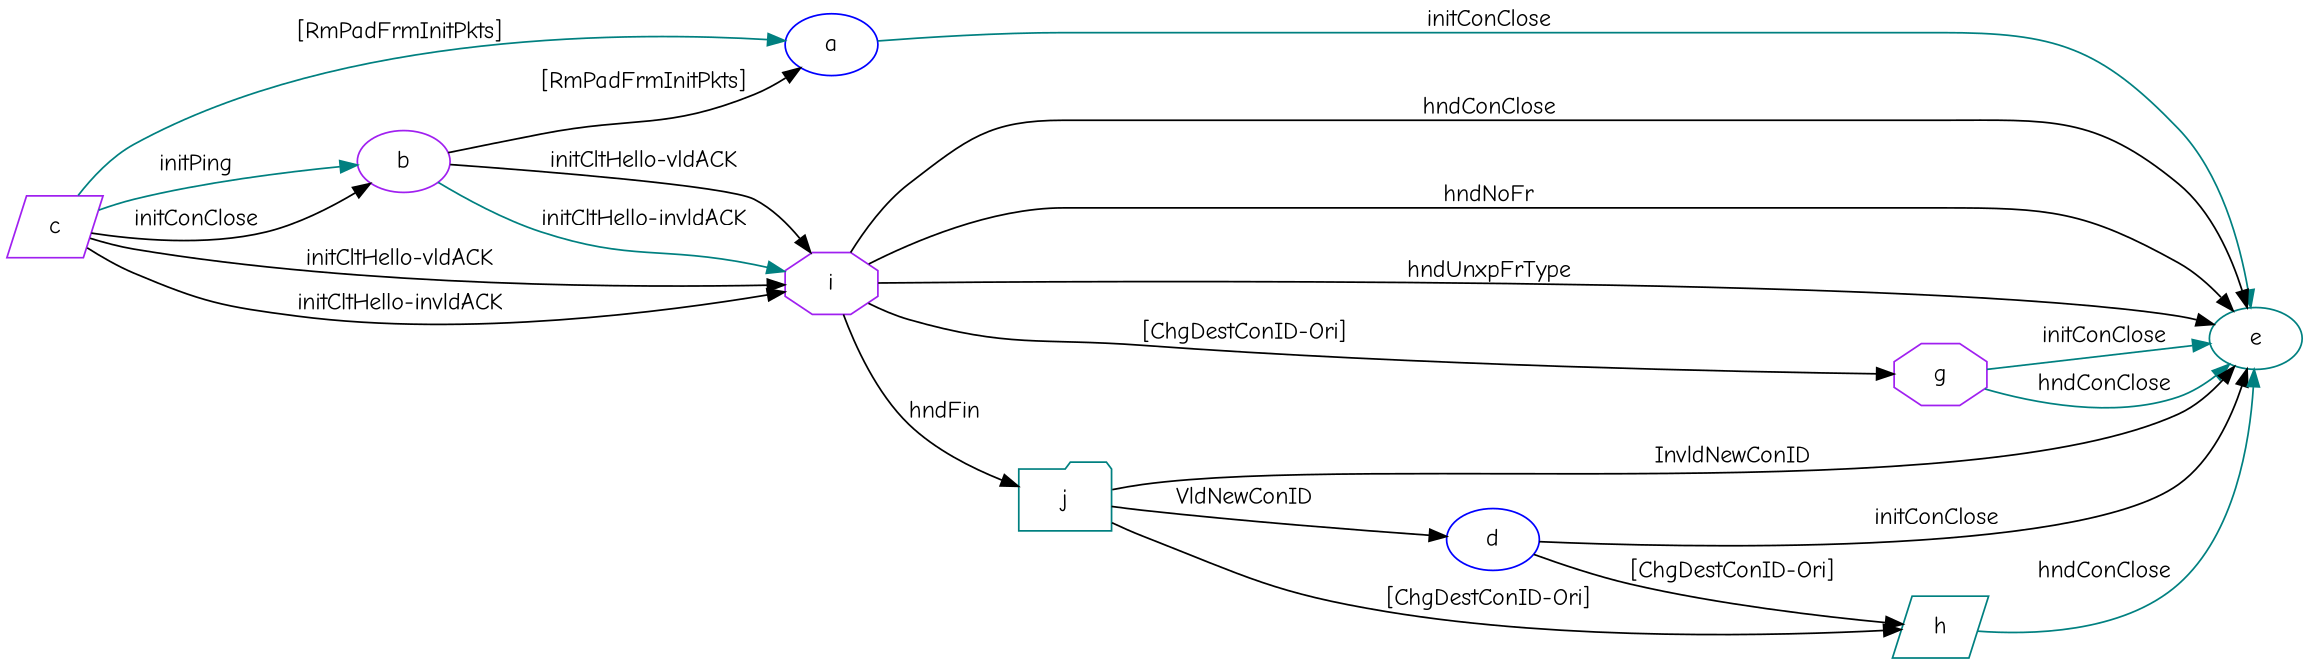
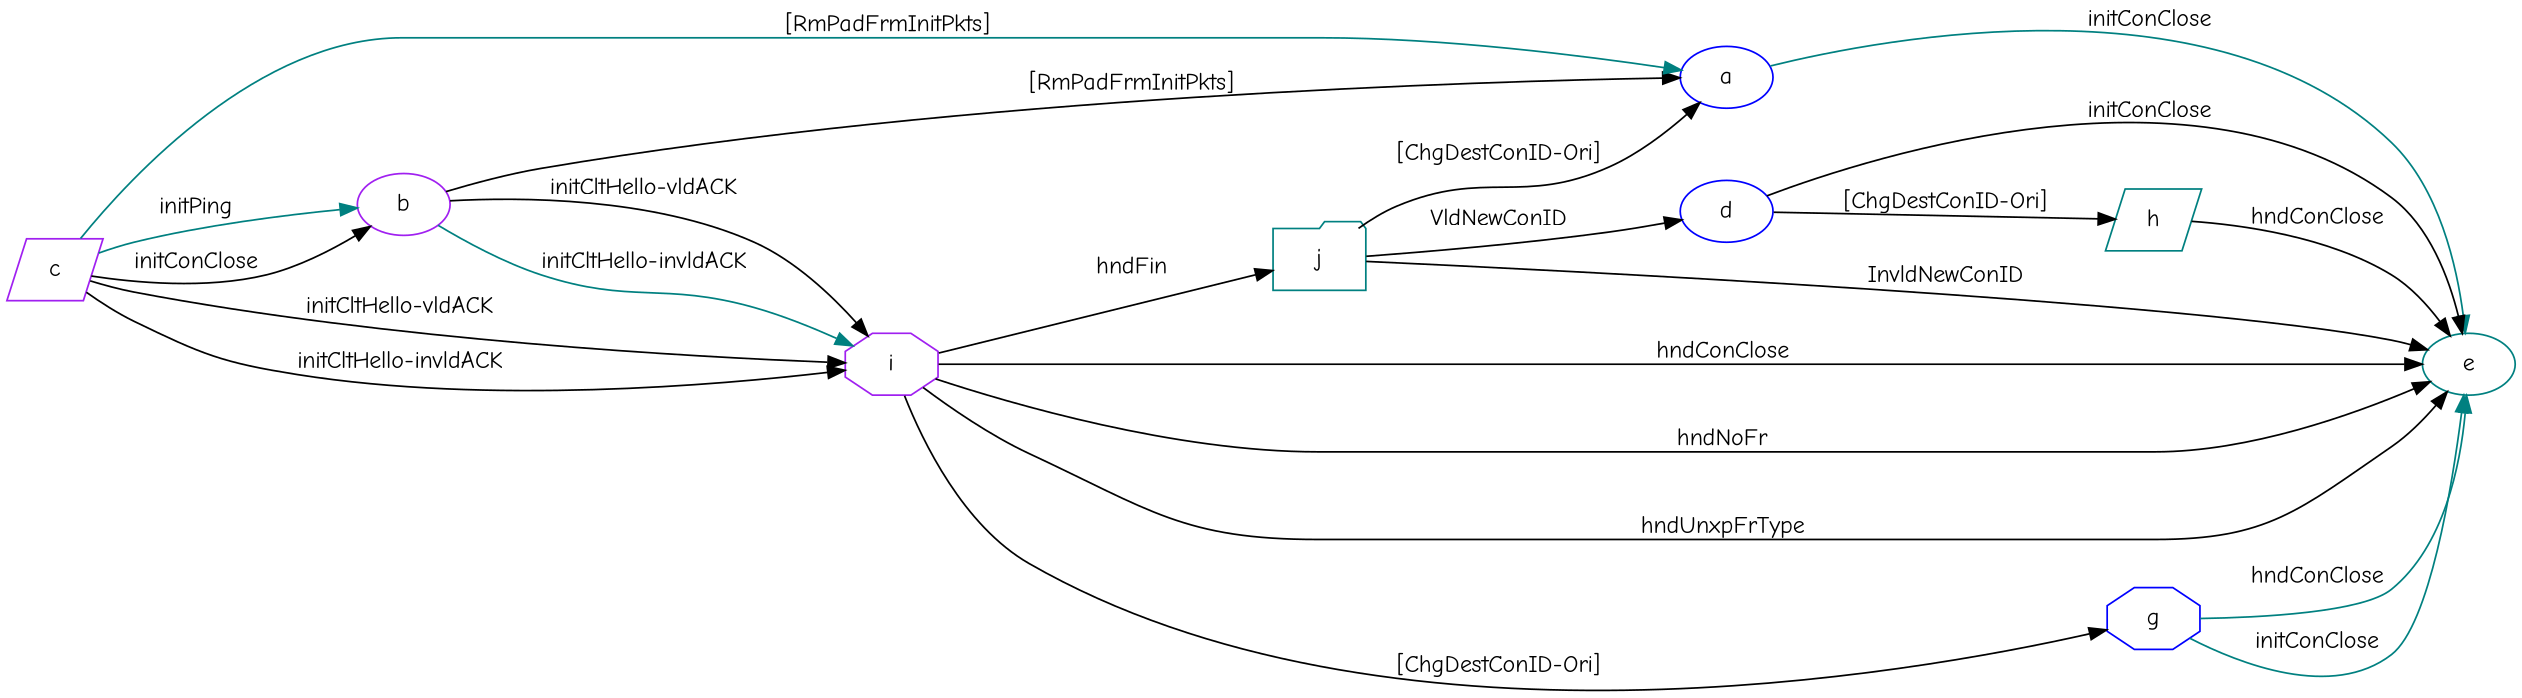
(1941, 375) -> (2154, 619)
(2180, 583) -> (2327, 246)
(1490, 624) -> (1528, 187)
